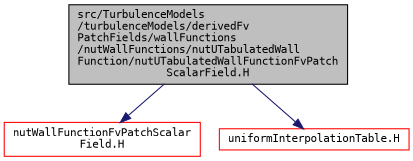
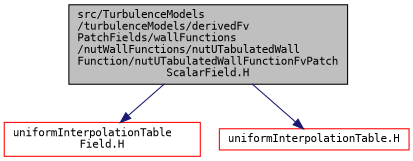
(102, 139) -> (102, 139)
